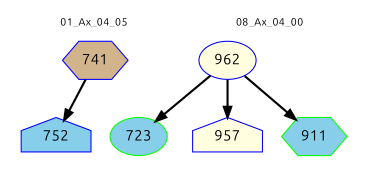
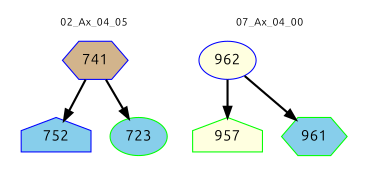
(94, 23) -> (94, 23)
(270, 23) -> (270, 23)
(191, 92) -> (115, 94)
(228, 137) -> (228, 137)
(314, 137) -> (314, 137)
